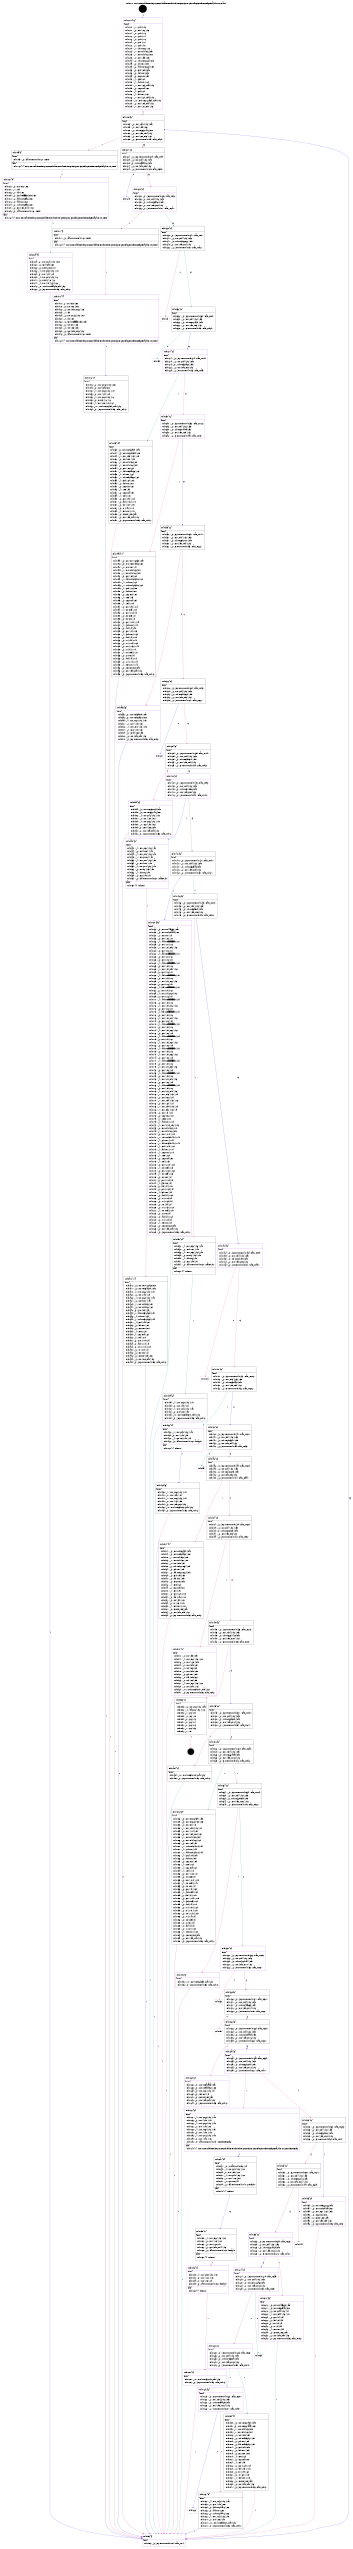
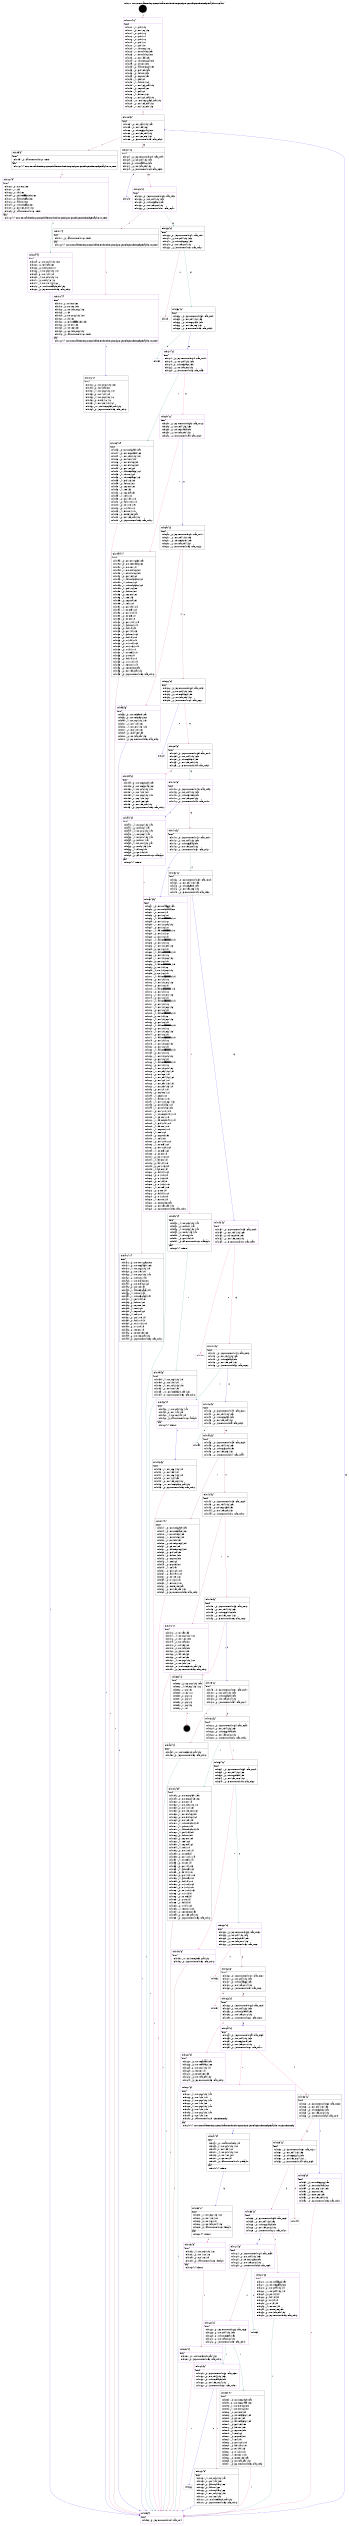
(122, 1687) -> none
